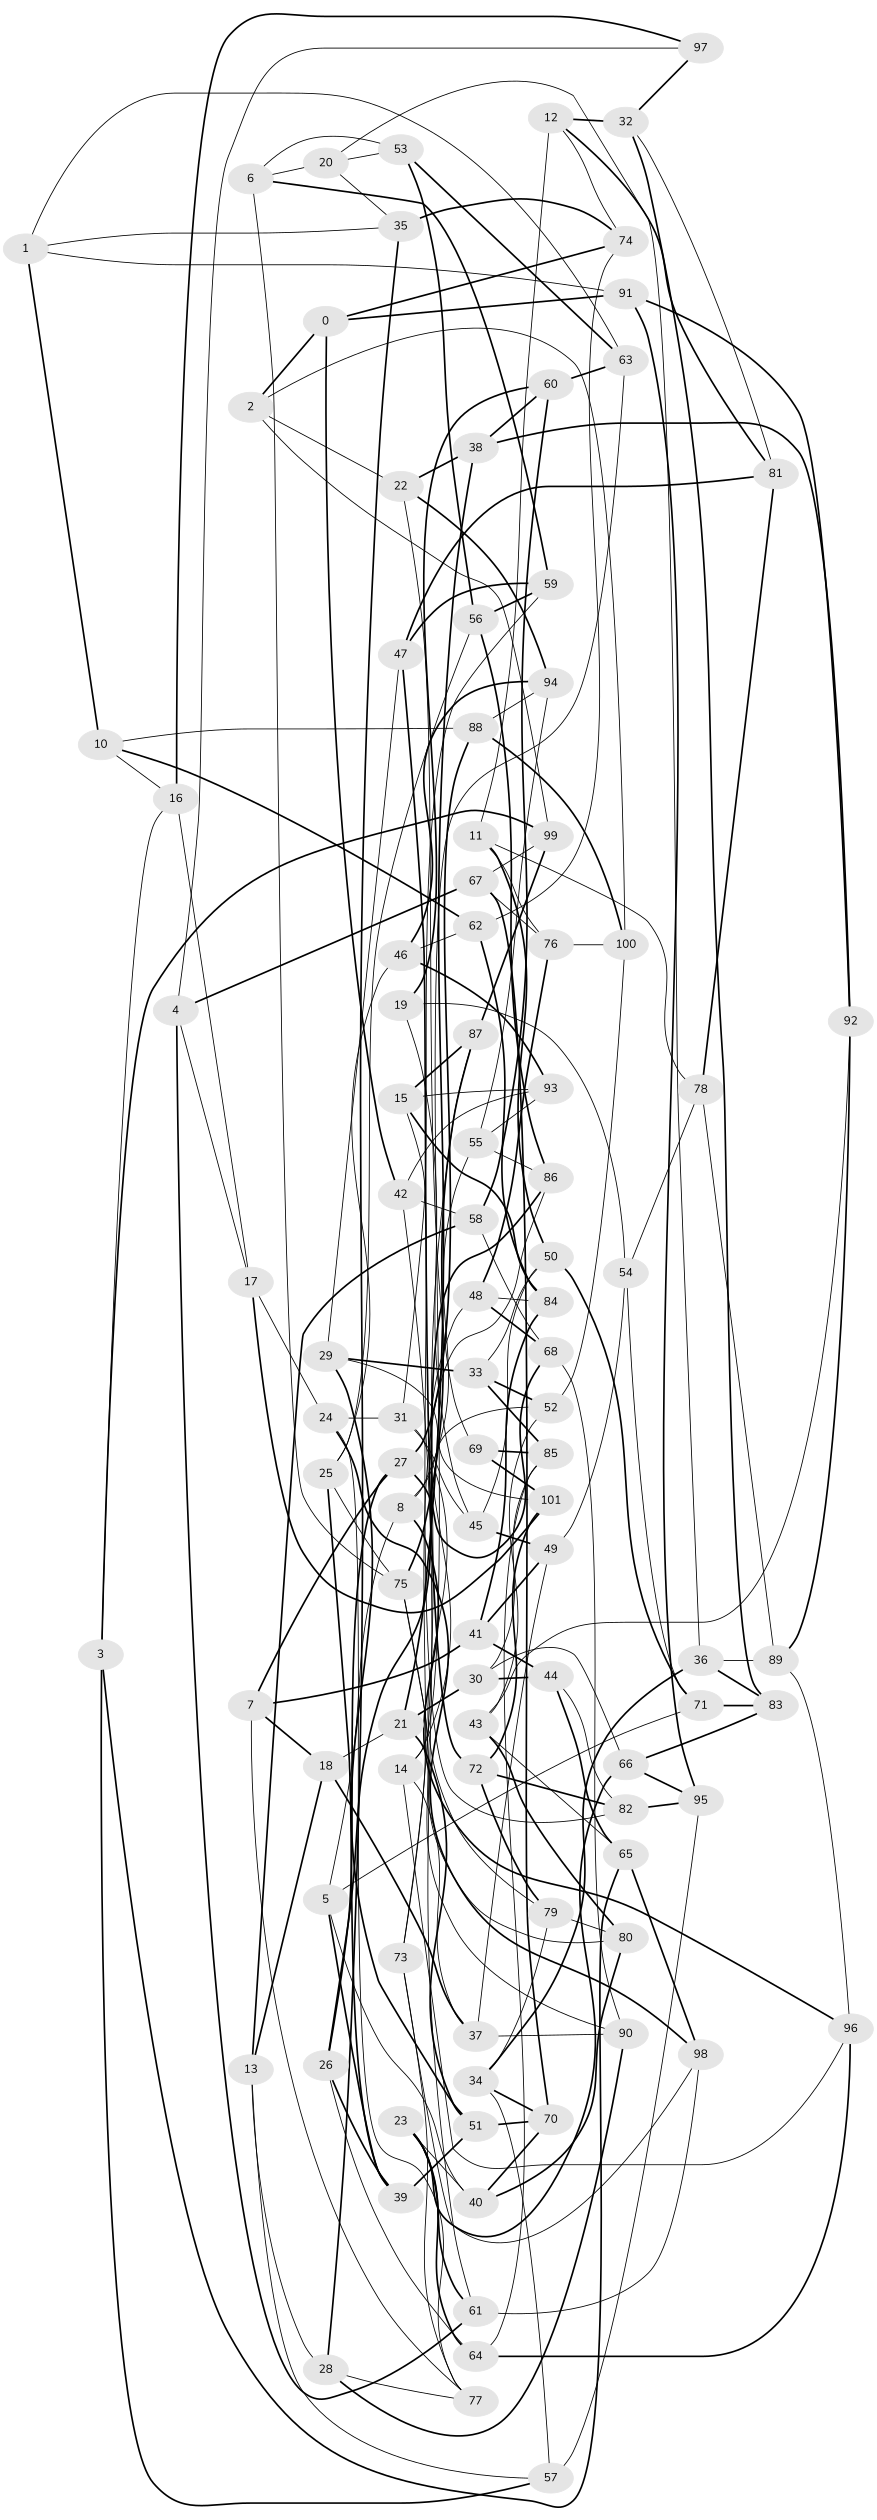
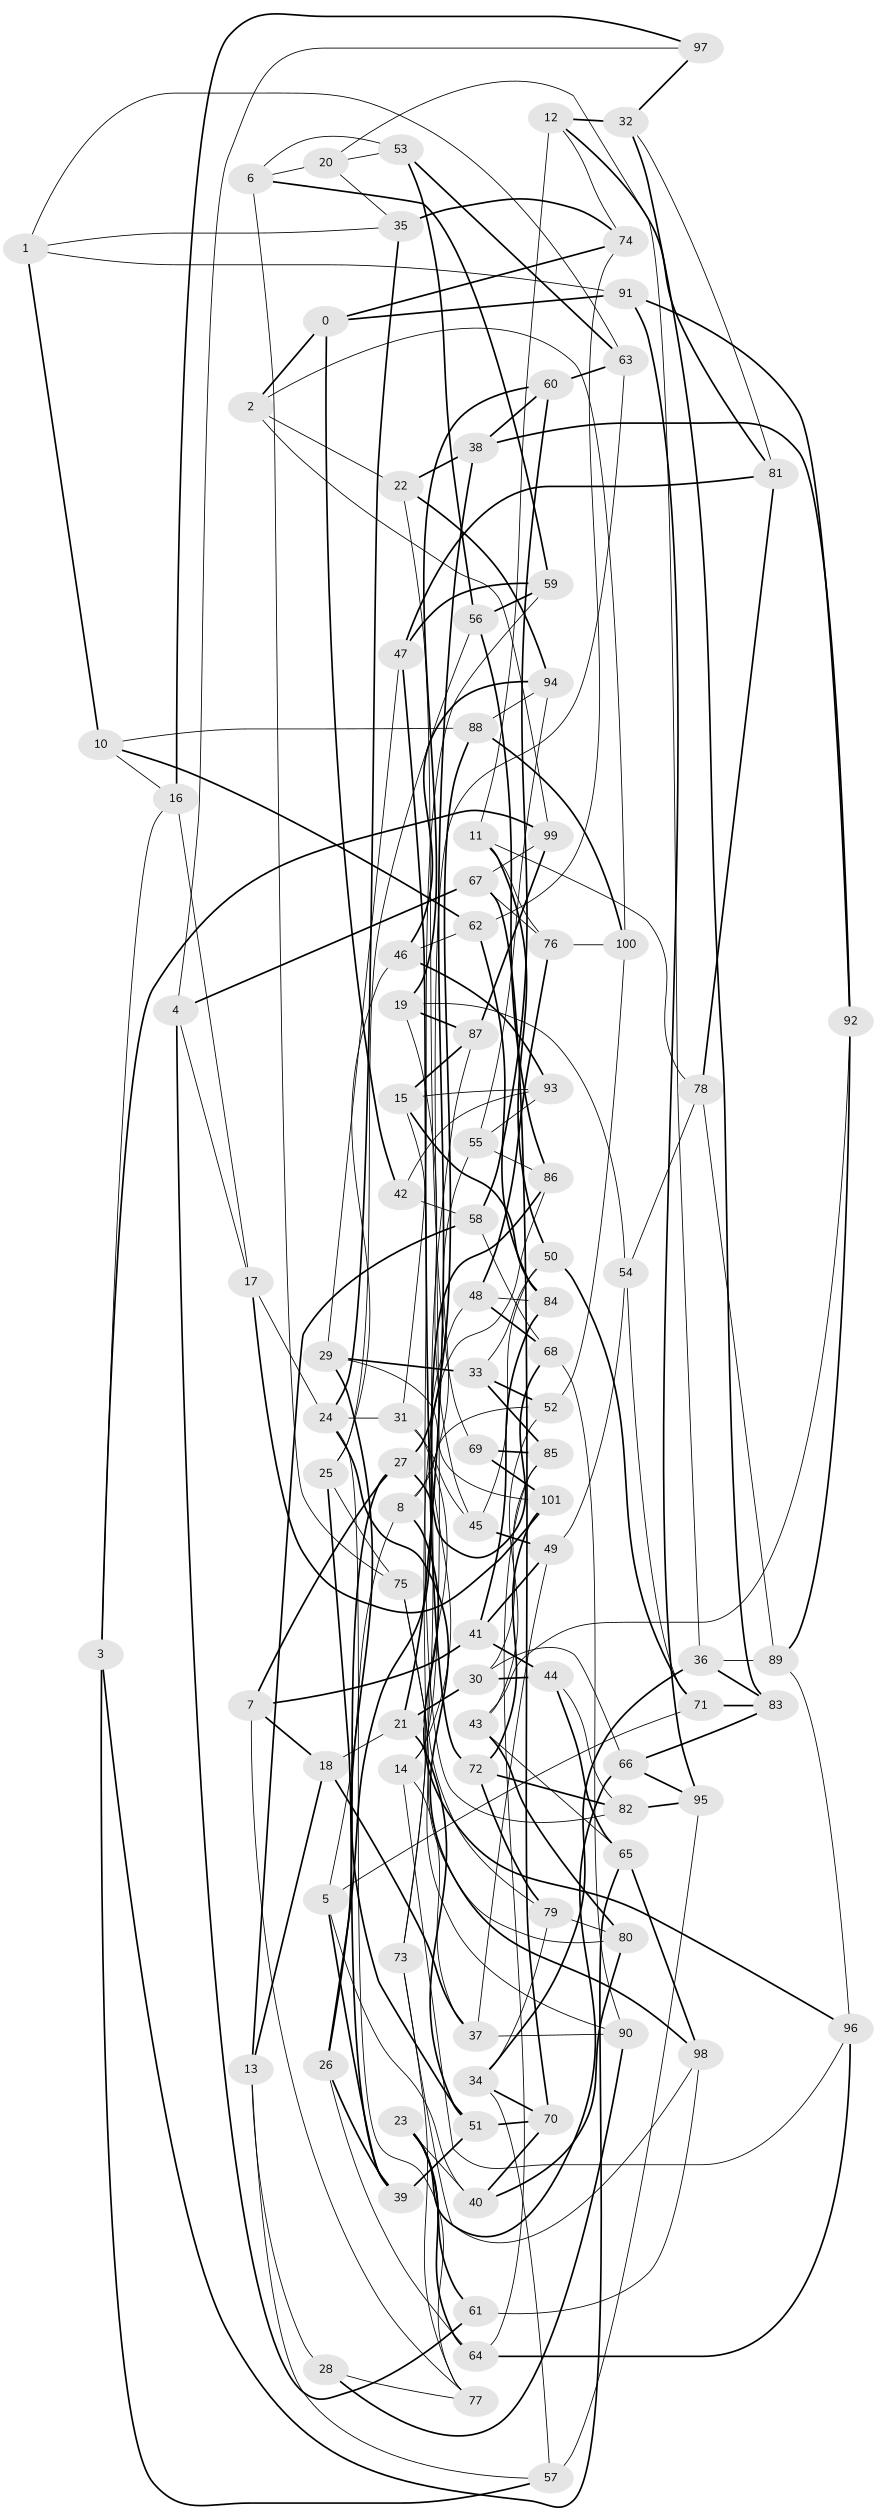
(362, 1298) -> (372, 824)
(442, 1311) -> (438, 1020)
(428, 1891) -> none
